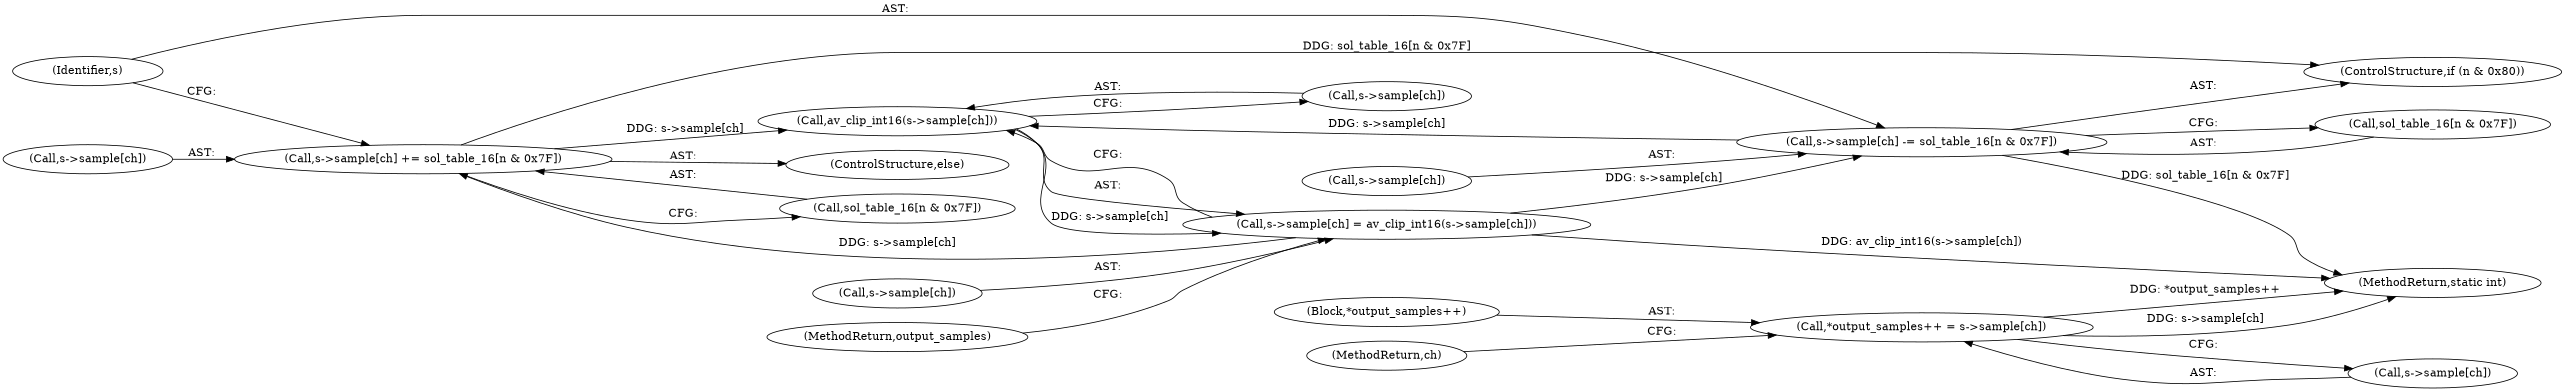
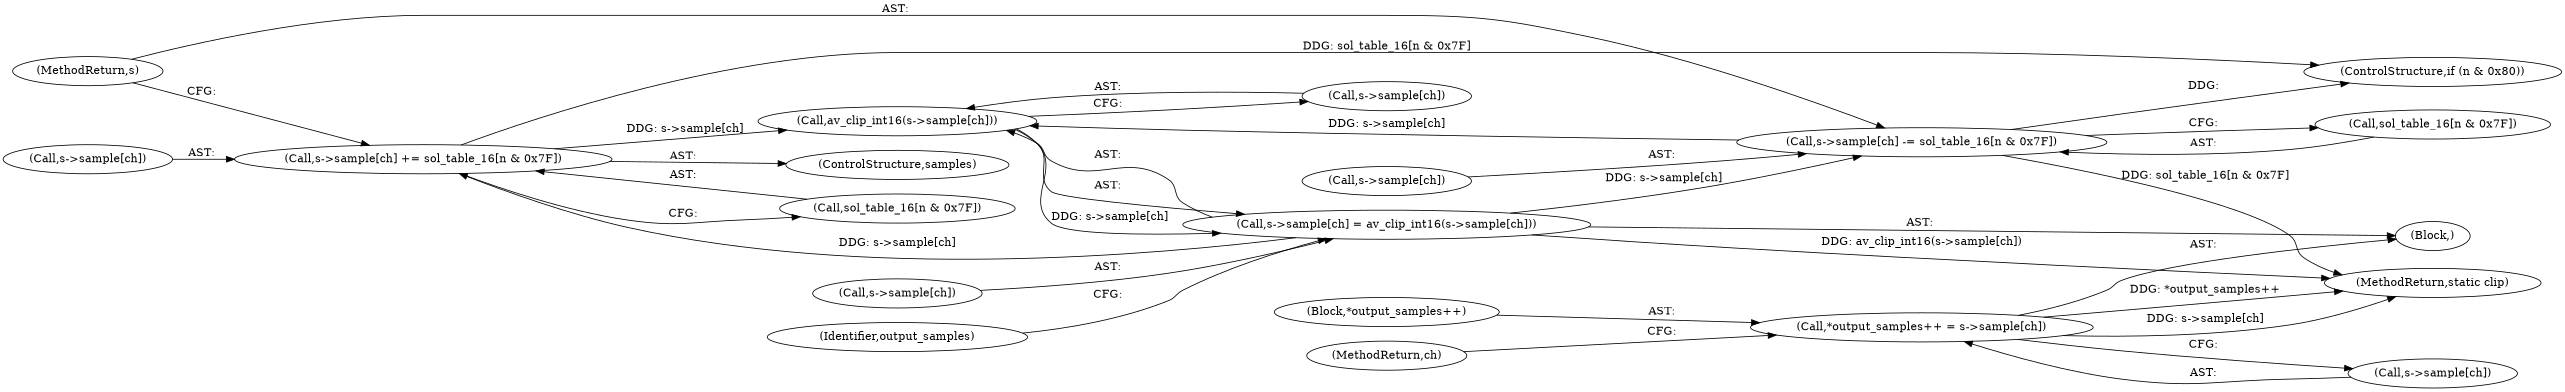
(88, 71) -> (88, 71)
(2205, 86) -> (2205, 86)
(1110, 155) -> (1110, 155)
(897, 165) -> (897, 165)
none -> (2433, 236)
(2433, 283) -> (2433, 283)
(897, 337) -> (897, 337)
